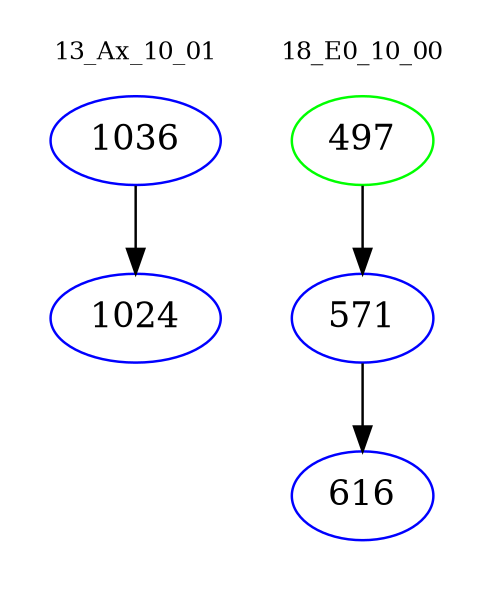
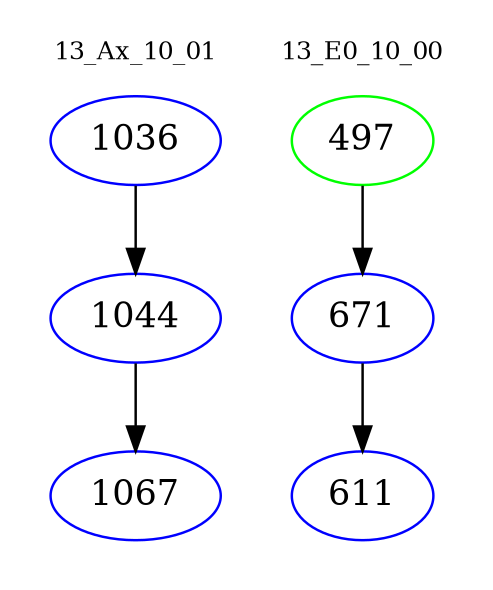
(363, 53) -> (363, 53)
(136, 318) -> (136, 318)
(363, 318) -> (363, 318)
none -> (136, 496)
(363, 496) -> (363, 496)
